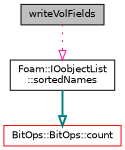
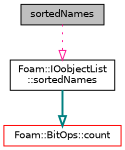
(62, 15) -> (62, 15)
(62, 136) -> (62, 136)
